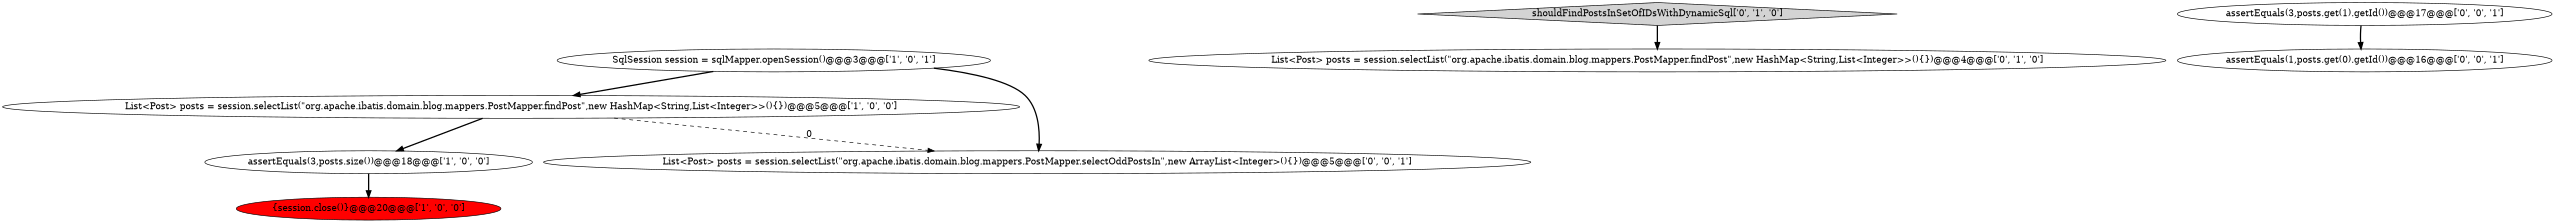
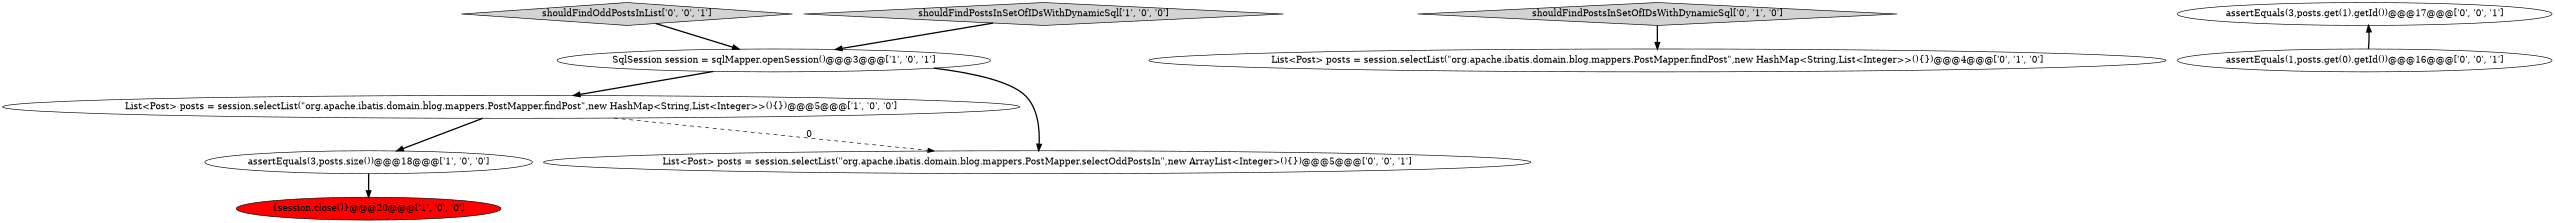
none -> (627, 14)
none -> (1044, 14)
(2361, 34) -> (2369, 40)
